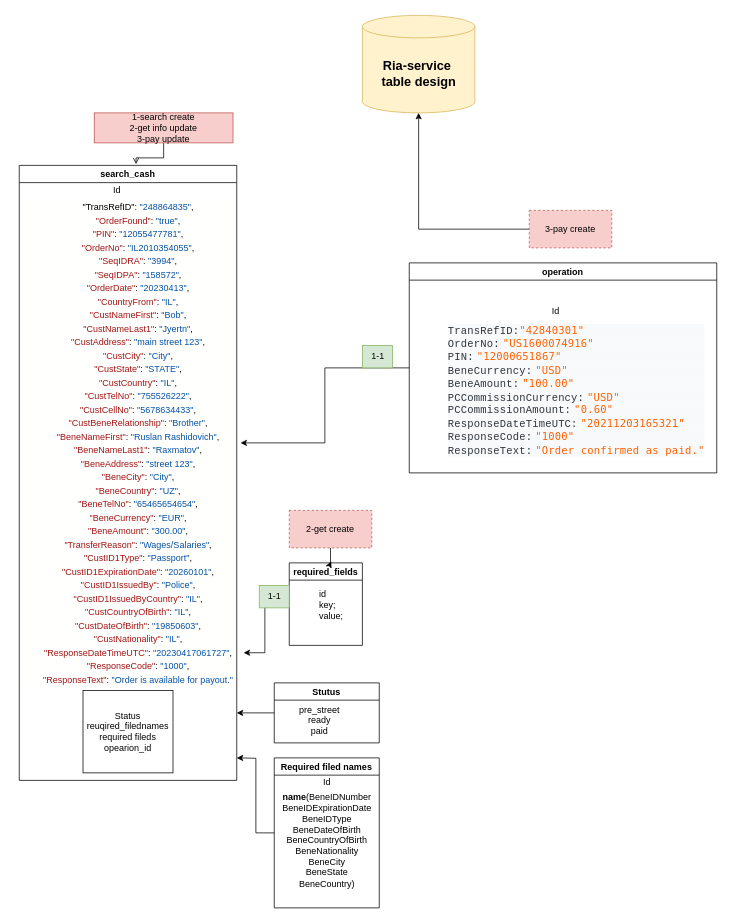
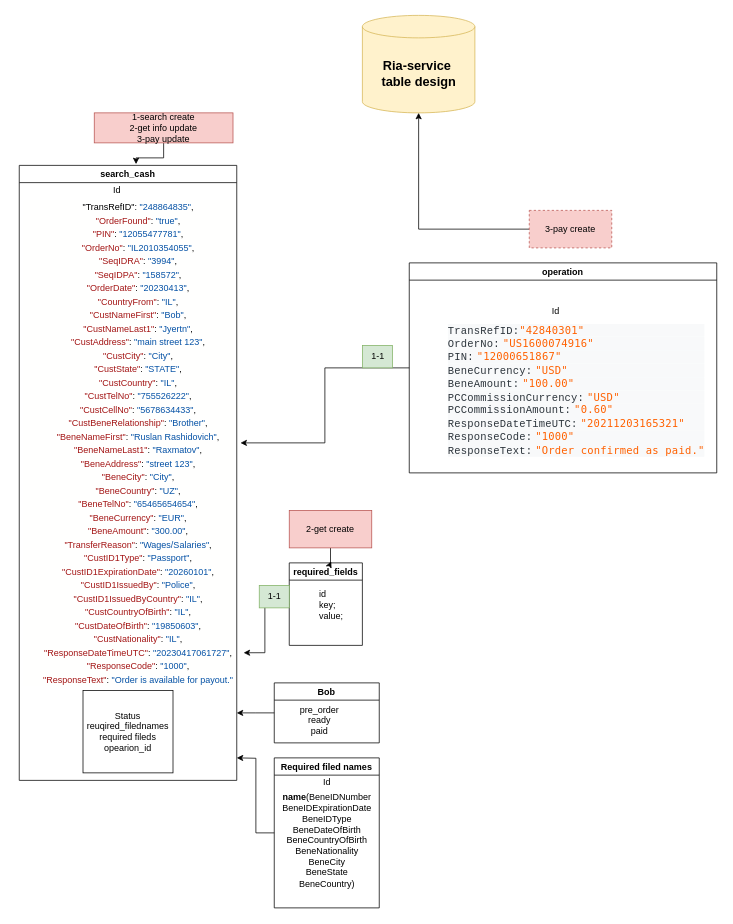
(136, 158) -> (137, 158)
(330, 529) -> (330, 529)
(327, 692) -> (327, 692)
(320, 720) -> (320, 720)
